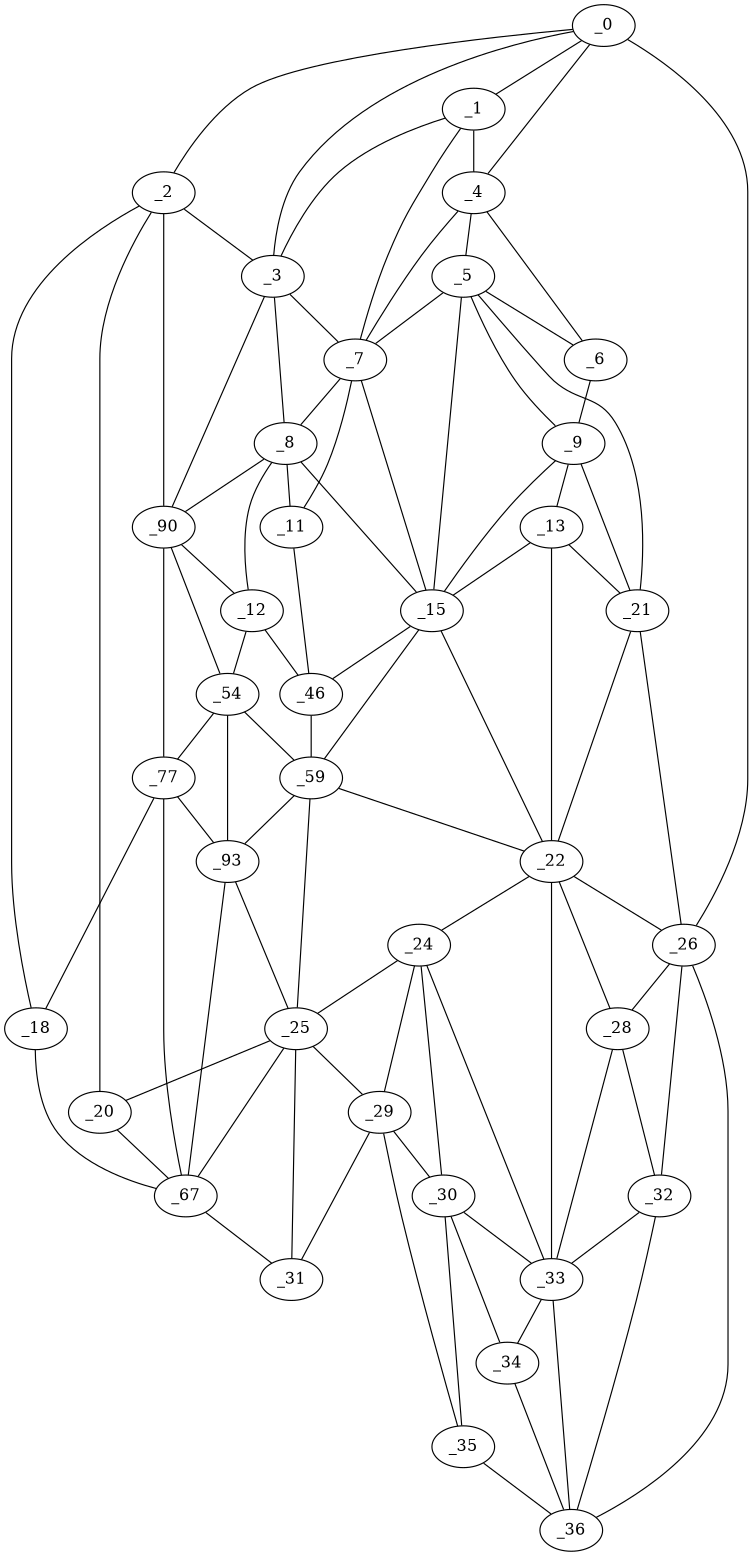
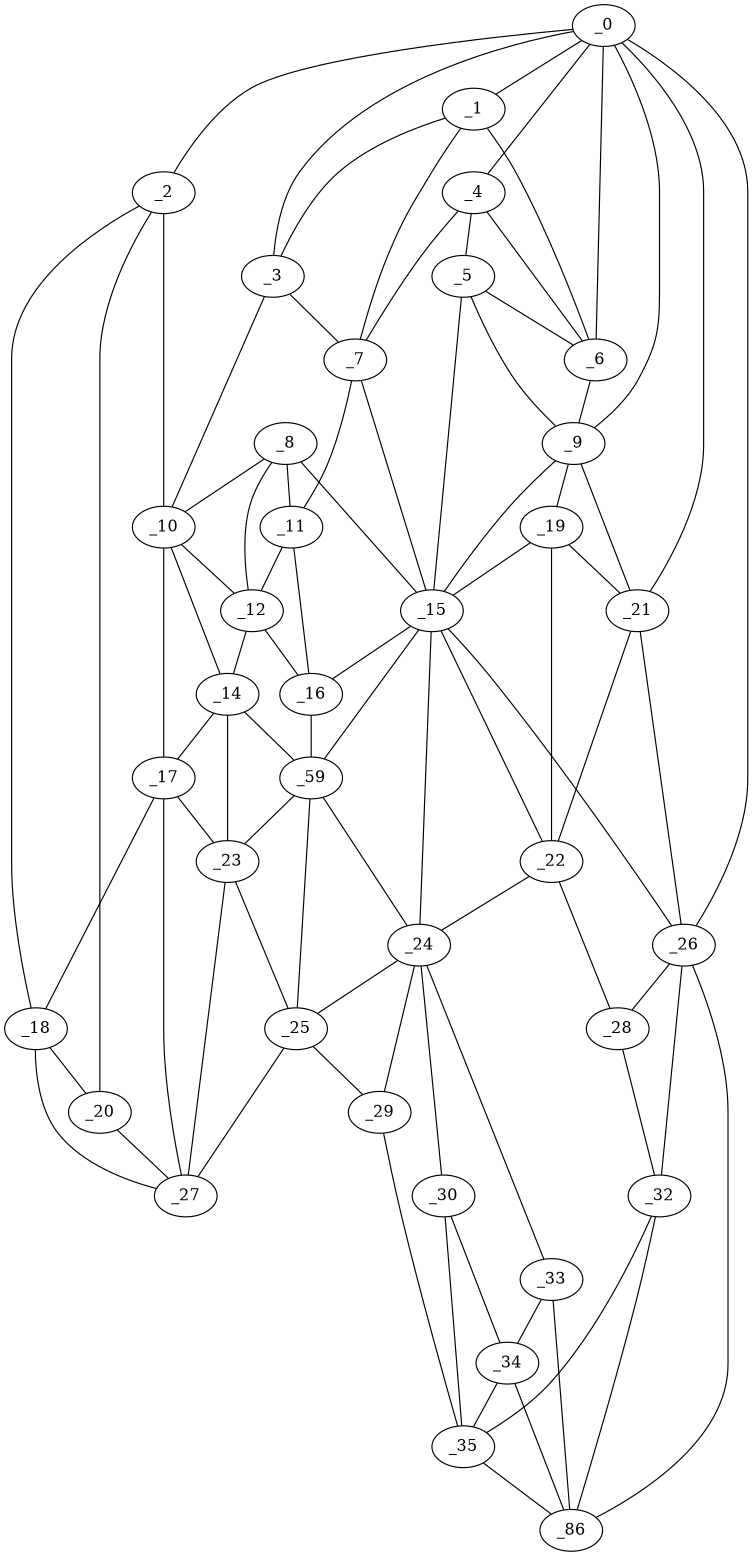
(474, 151) -> (545, 231)
none -> (600, 193)
(219, 235) -> none
none -> (660, 243)
(409, 318) -> none
(279, 360) -> none
(320, 402) -> none
(610, 415) -> (704, 310)
(164, 527) -> (164, 527)
(552, 527) -> (552, 527)
none -> (272, 569)
(228, 694) -> (228, 694)
(311, 694) -> (311, 694)
(164, 778) -> (164, 778)
none -> (426, 778)
(432, 820) -> (365, 862)
(228, 862) -> (228, 862)
(618, 903) -> (565, 774)
(552, 1071) -> none
(191, 1074) -> (68, 1071)
(412, 1154) -> none
(585, 1154) -> none
(186, 1196) -> (186, 1196)
(498, 1238) -> none
(605, 1238) -> (585, 1338)
(291, 1280) -> none
none -> (485, 1405)
(571, 1530) -> (571, 1530)
